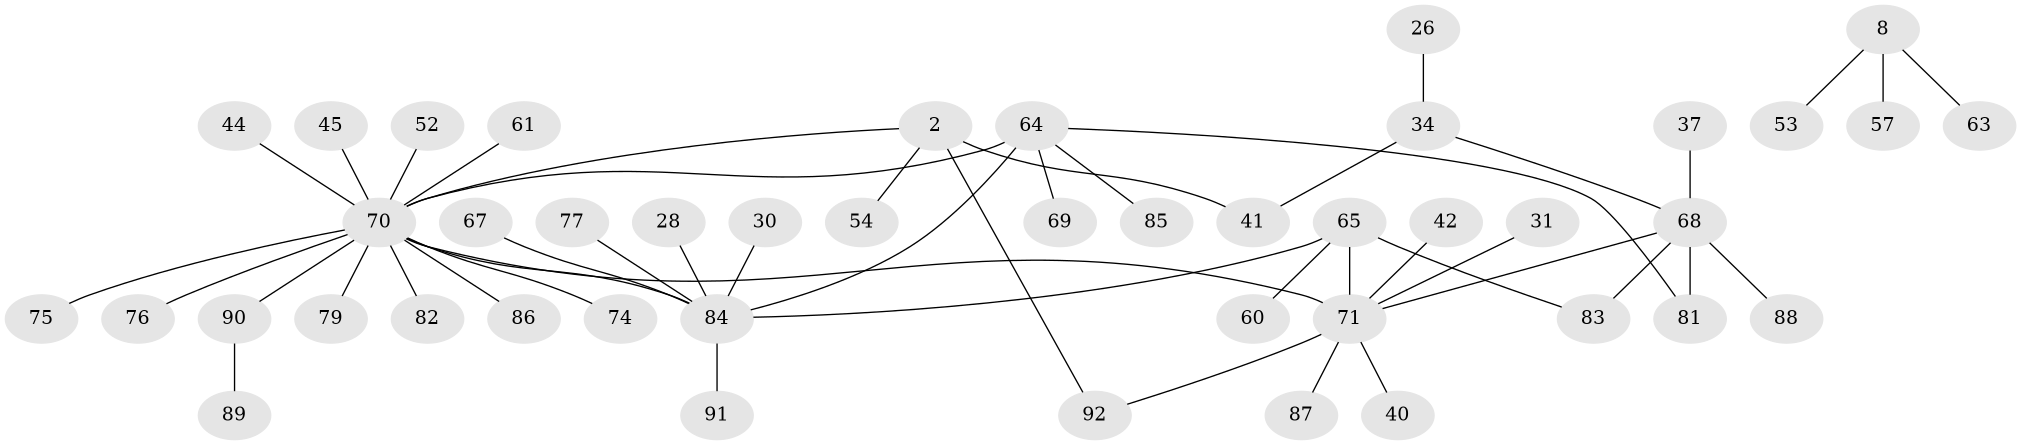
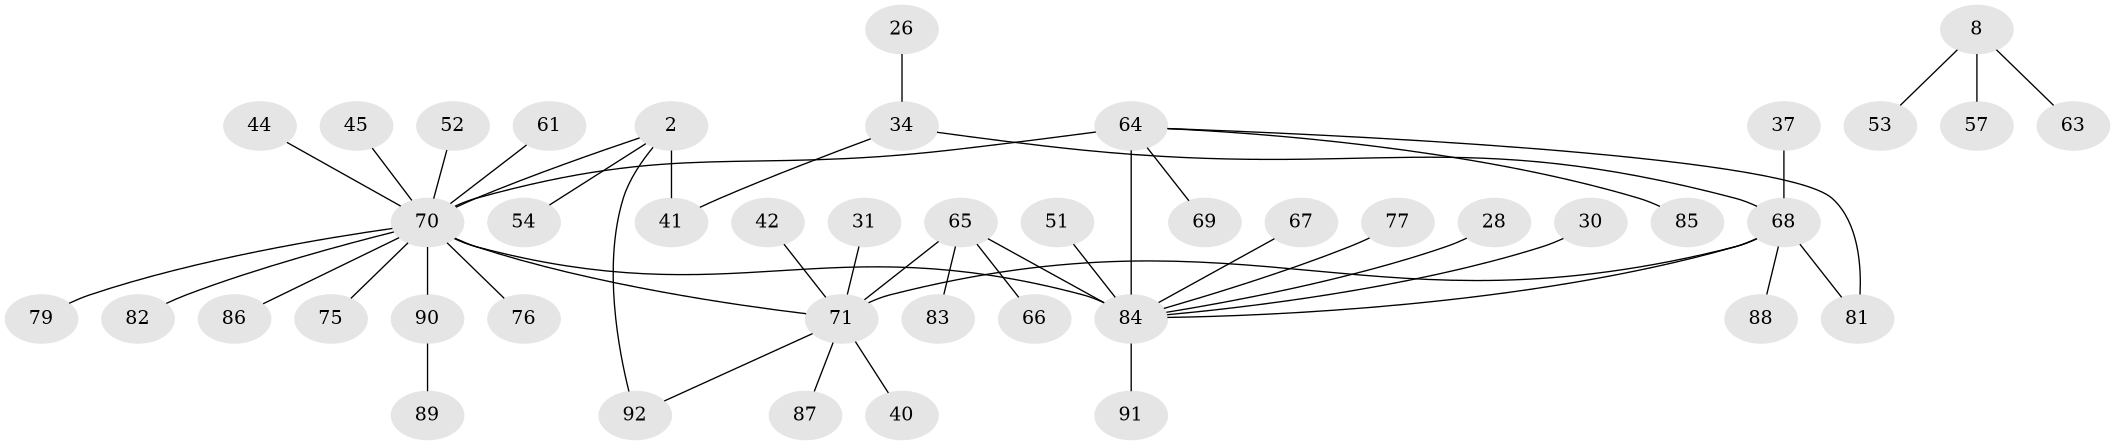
none -> (1057, 222)
(1642, 271) -> (1465, 298)
(621, 319) -> none
(1253, 319) -> (1035, 319)
